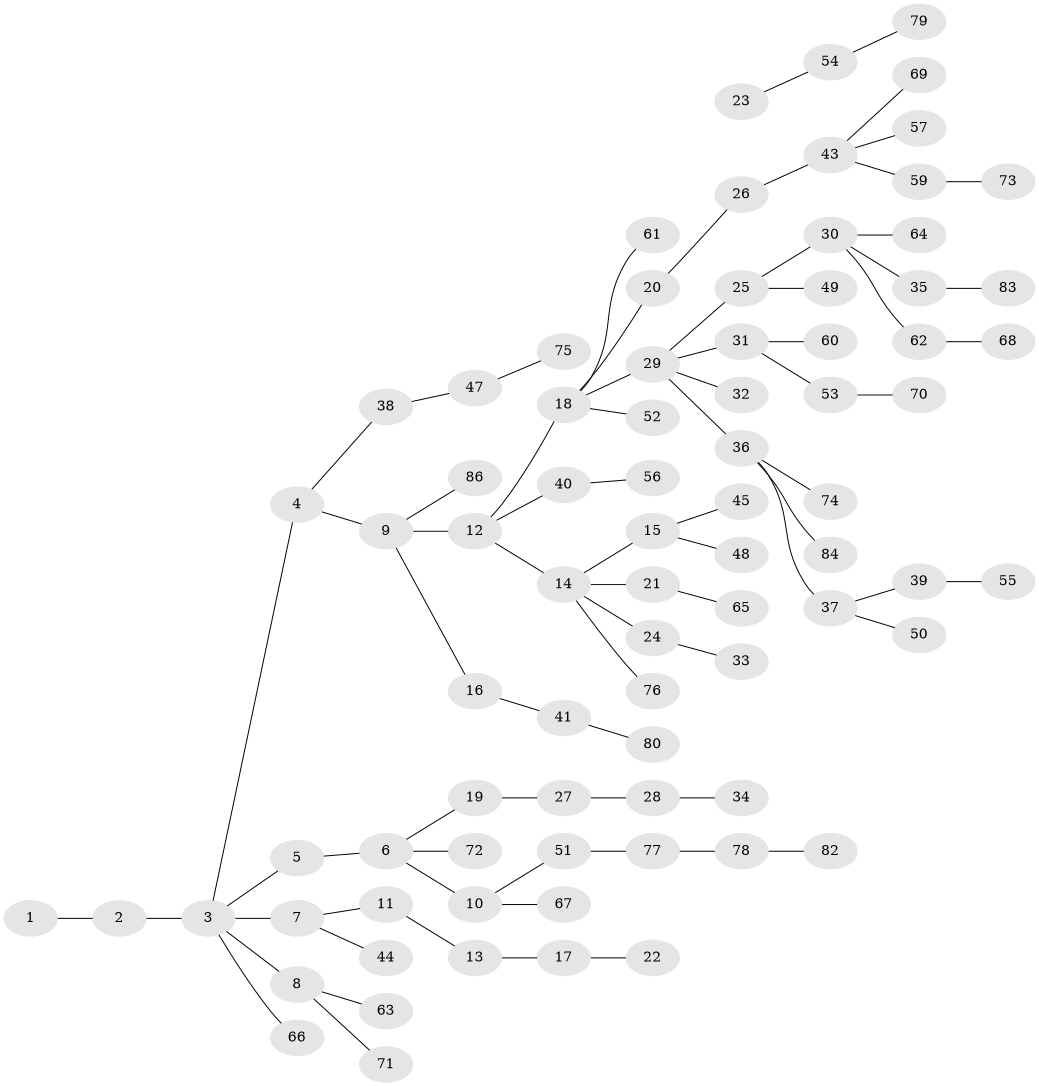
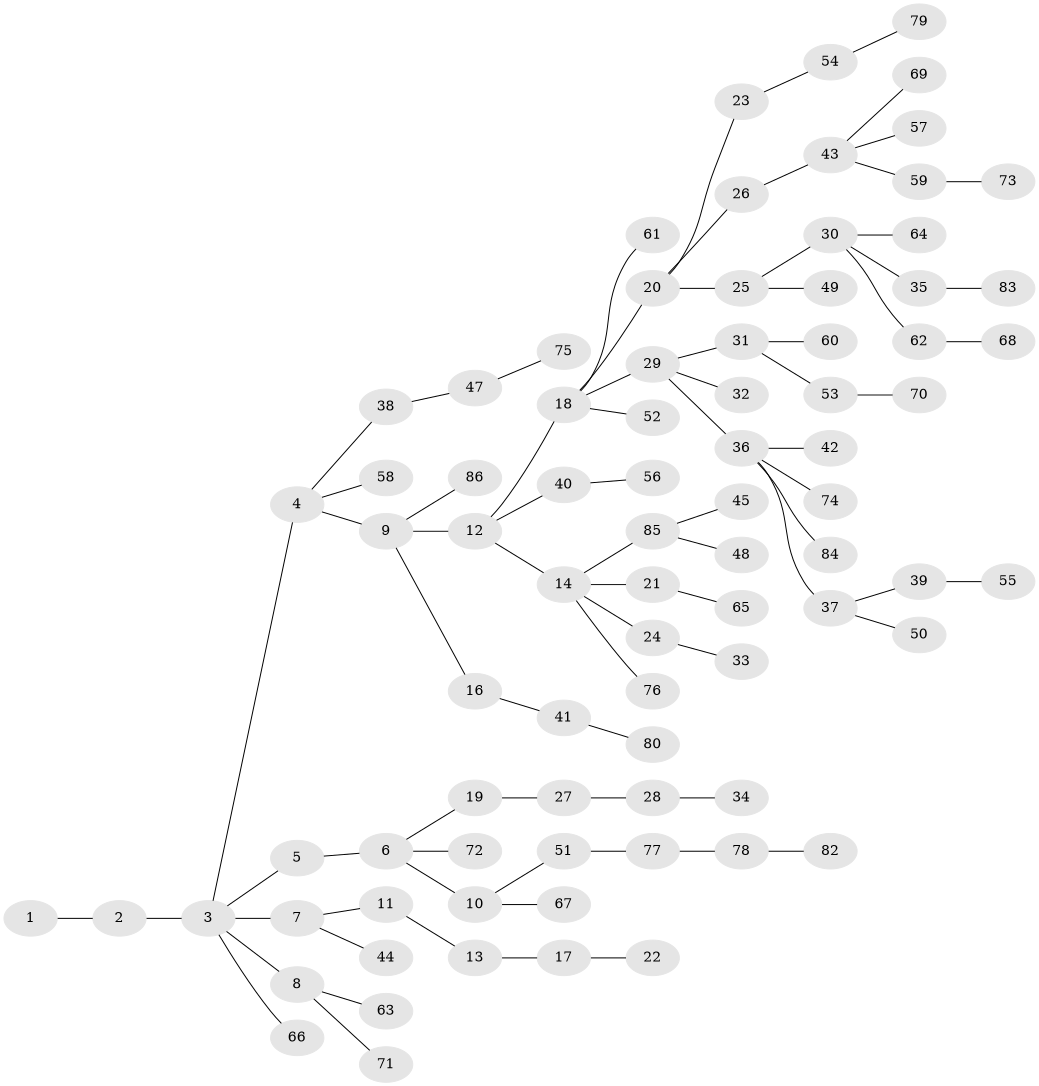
none -> (705, 198)
(697, 326) -> (697, 288)
none -> (830, 448)
none -> (386, 478)
(653, 531) -> (653, 531)
